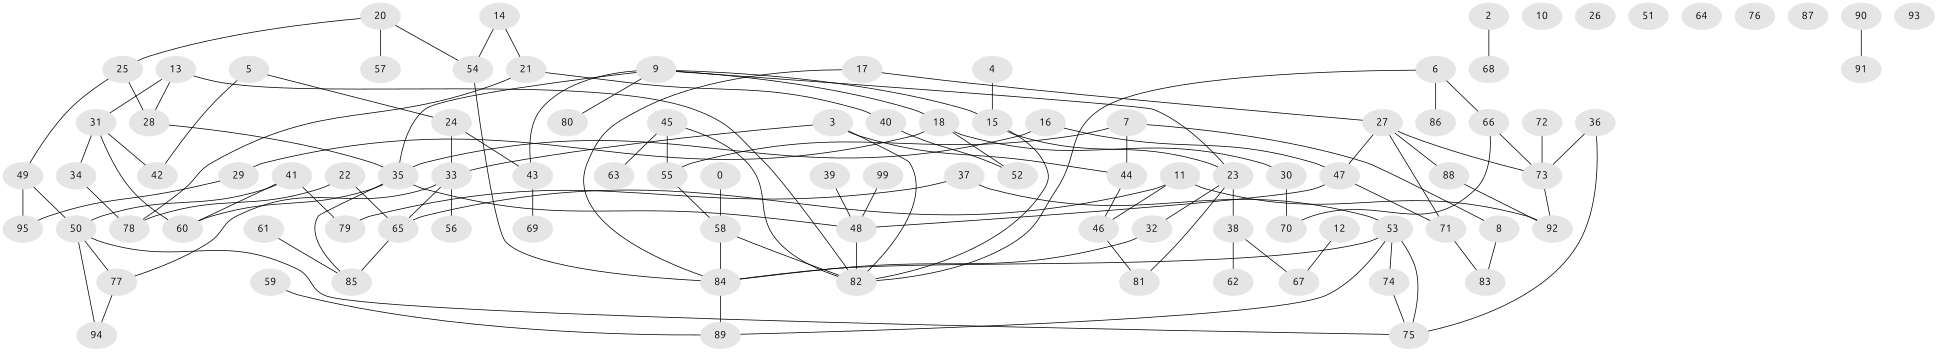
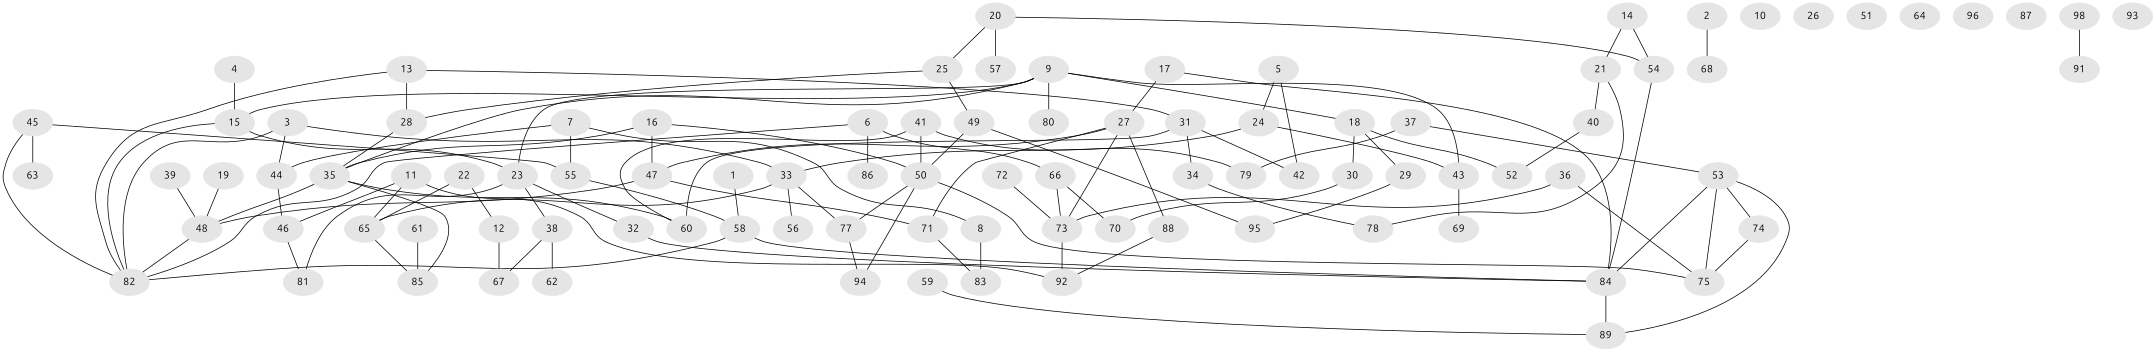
(1755, 16) -> (1973, 16)
(1861, 16) -> (2080, 16)
none -> (843, 149)
(720, 176) -> (733, 176)
(883, 176) -> (223, 176)
(251, 202) -> (484, 205)
